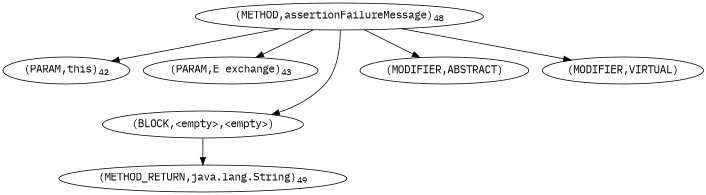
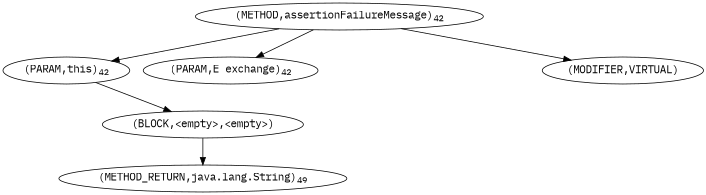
(439, 15) -> (439, 15)
(286, 69) -> (286, 69)
(444, 70) -> none
(326, 83) -> (130, 96)
